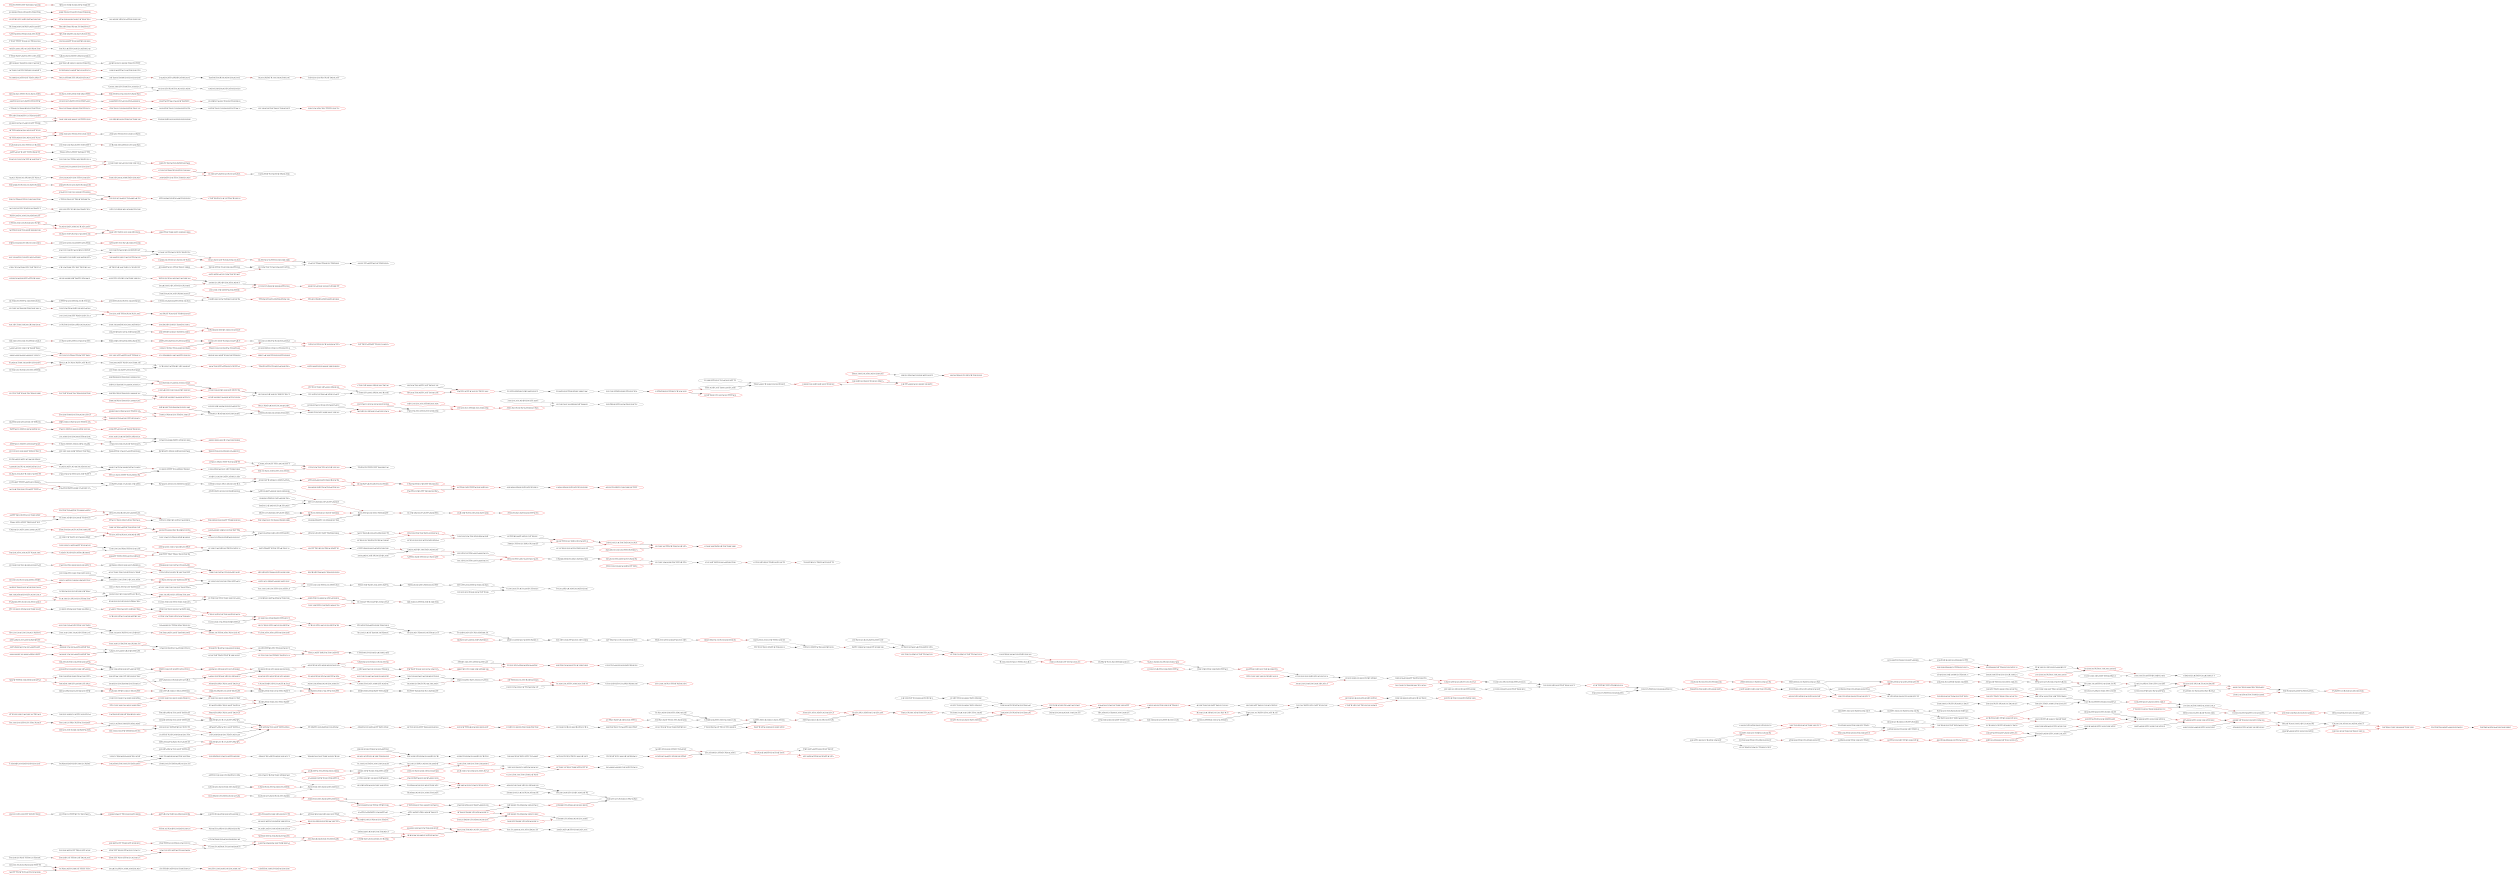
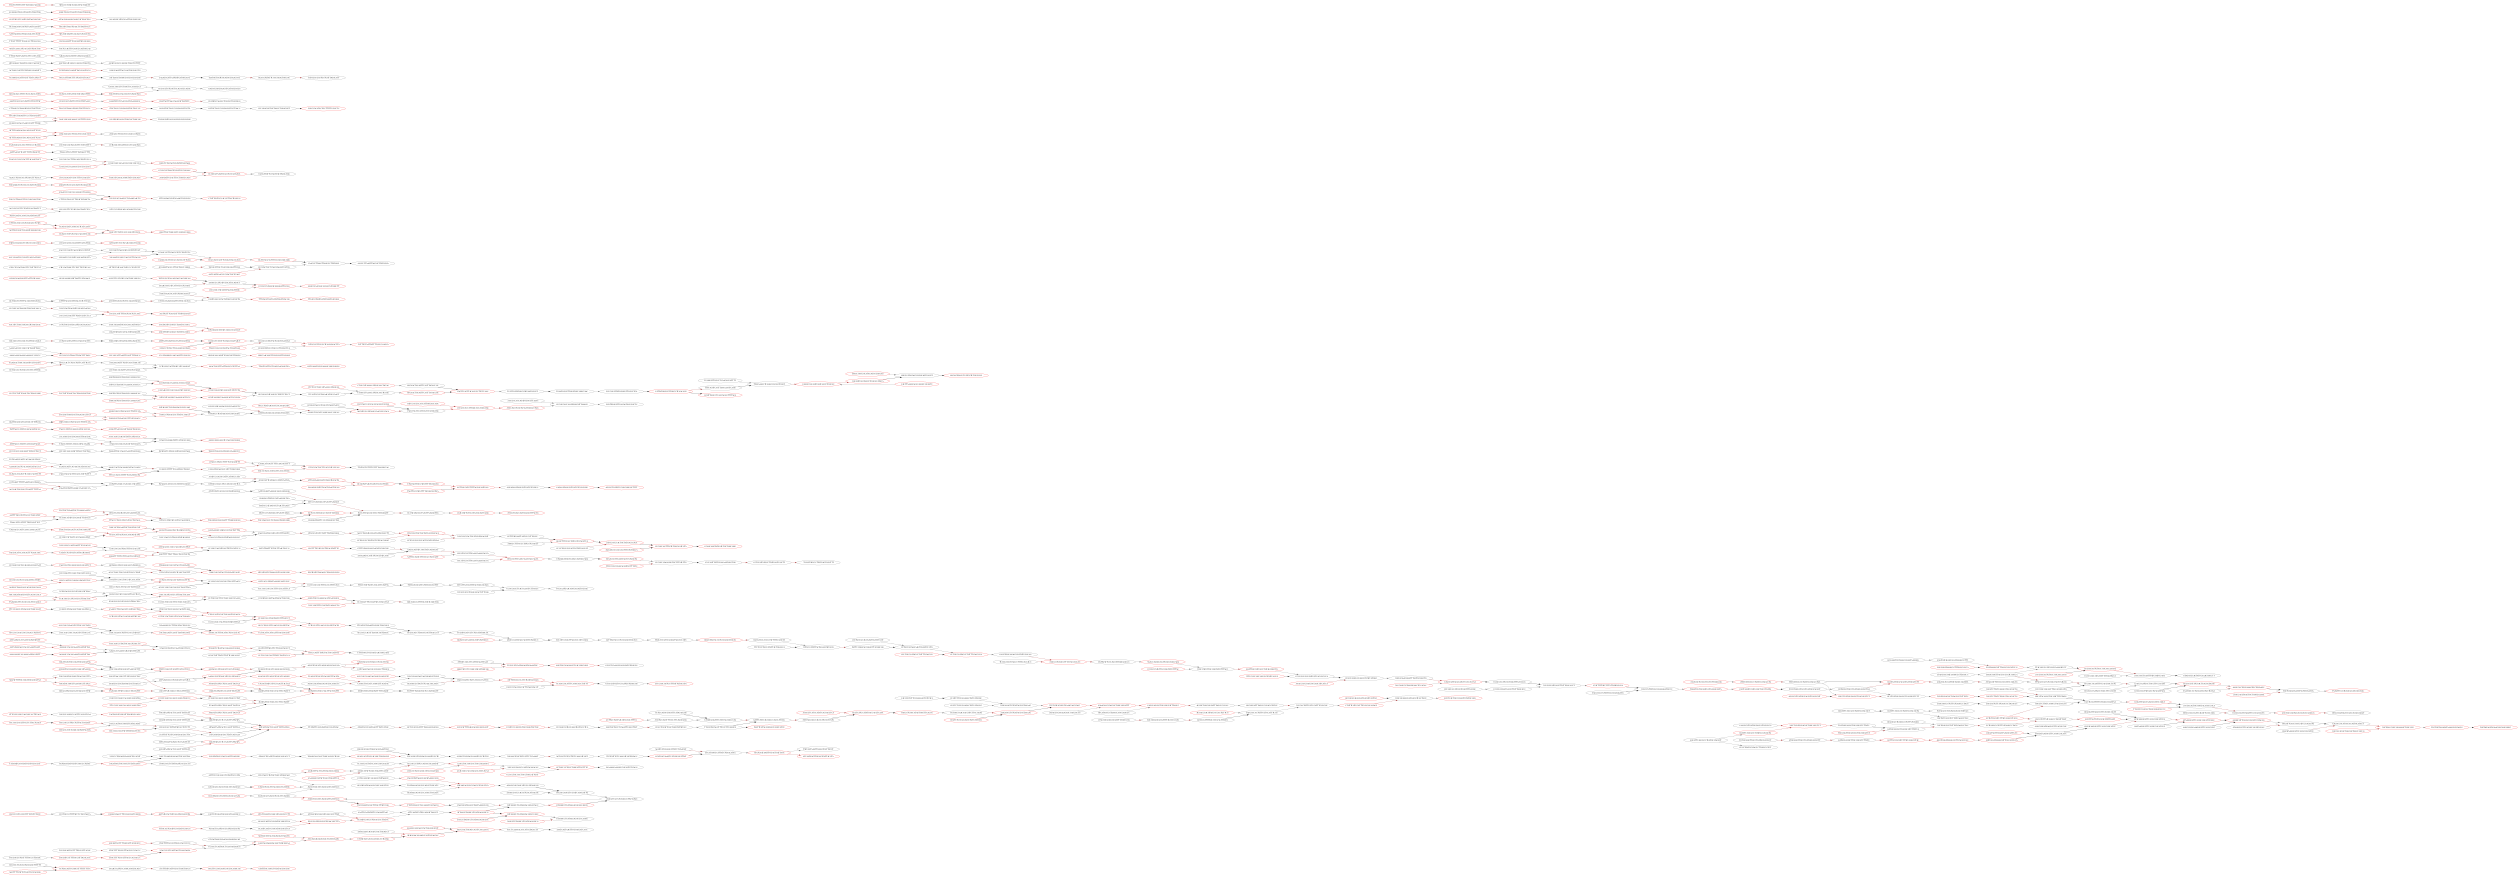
(892, 383) -> (892, 378)
(346, 663) -> (351, 664)
(423, 669) -> none
